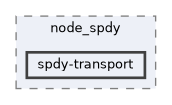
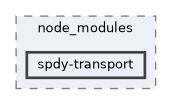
(86, 29) -> (86, 29)
